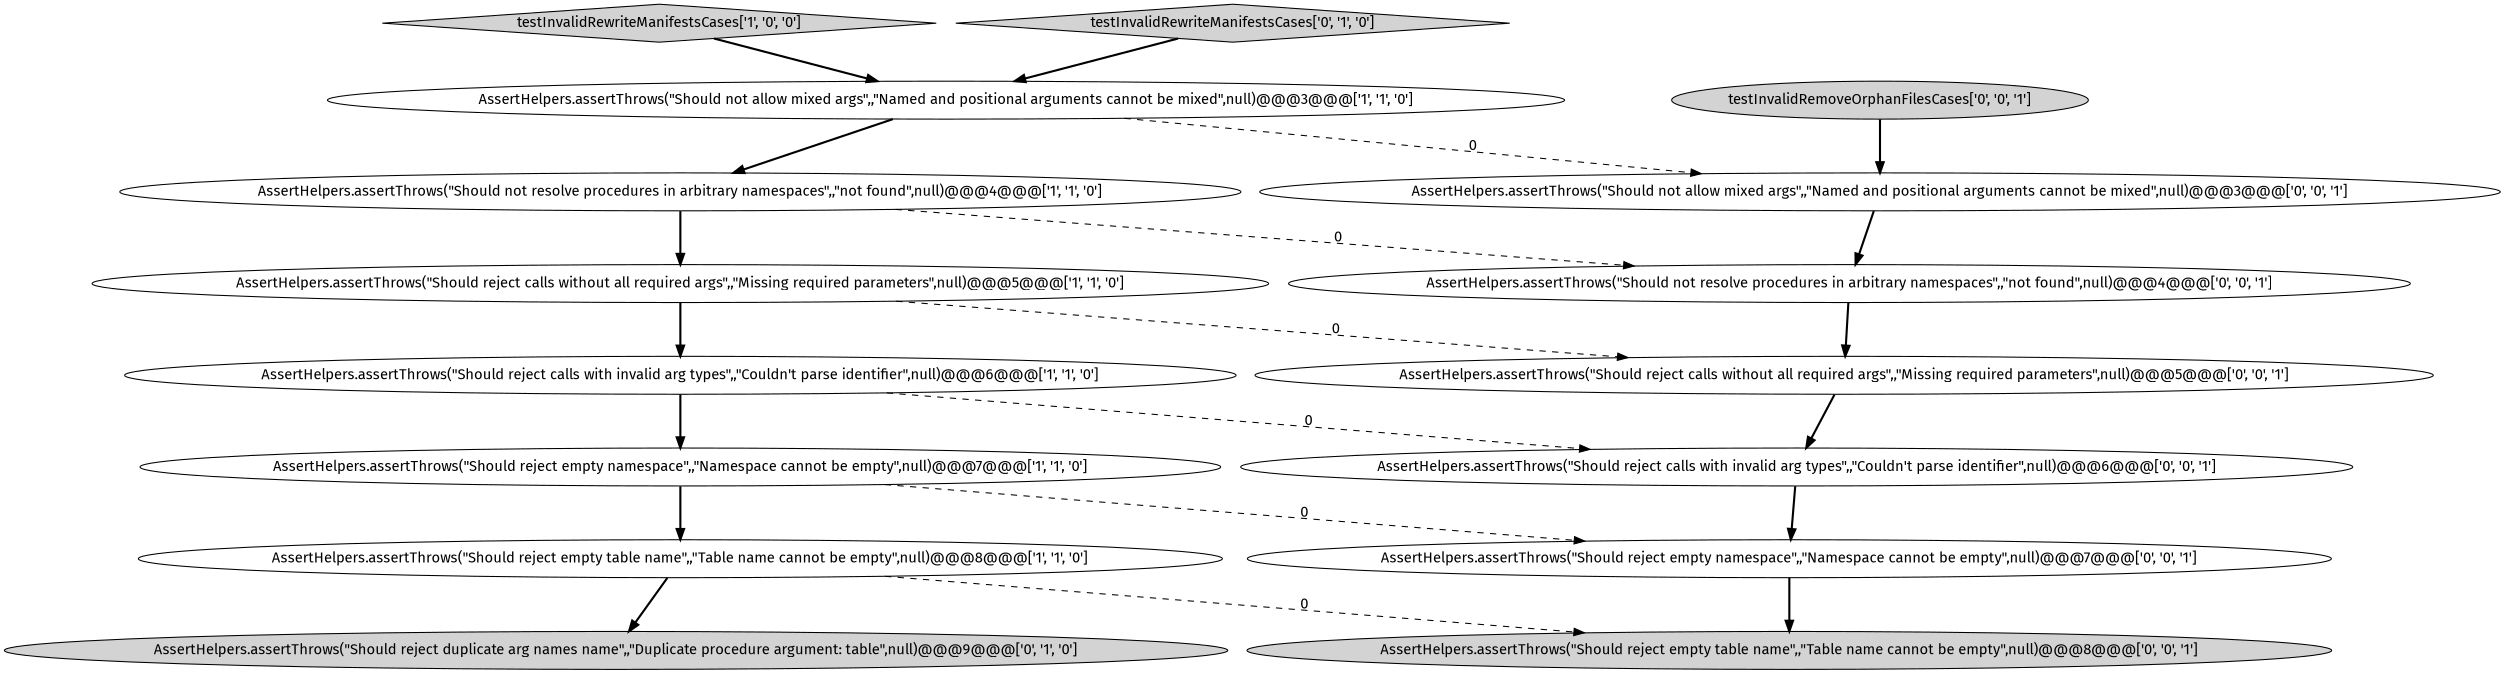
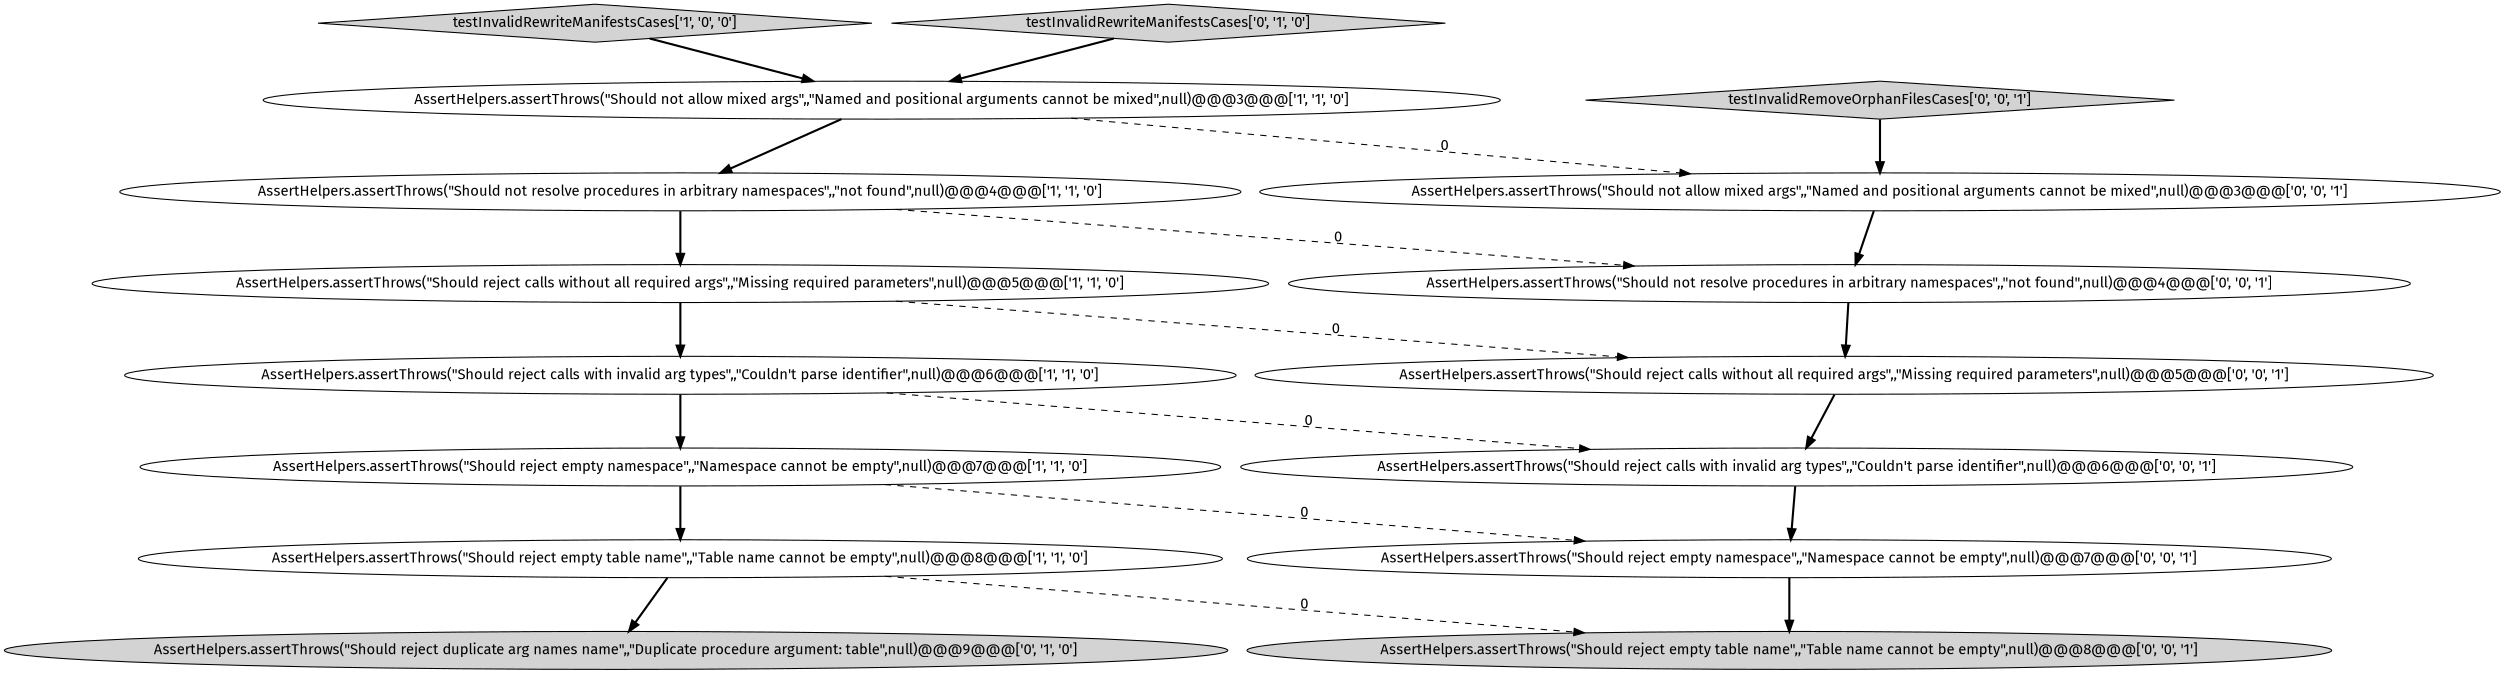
(1880, 100) -> (1880, 100)
